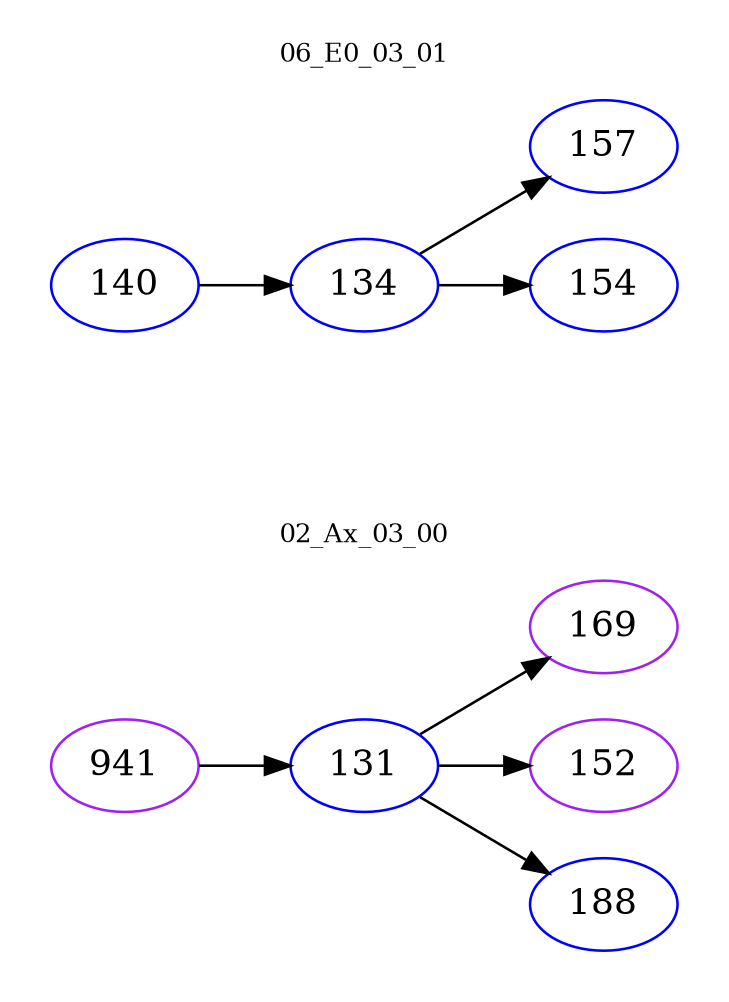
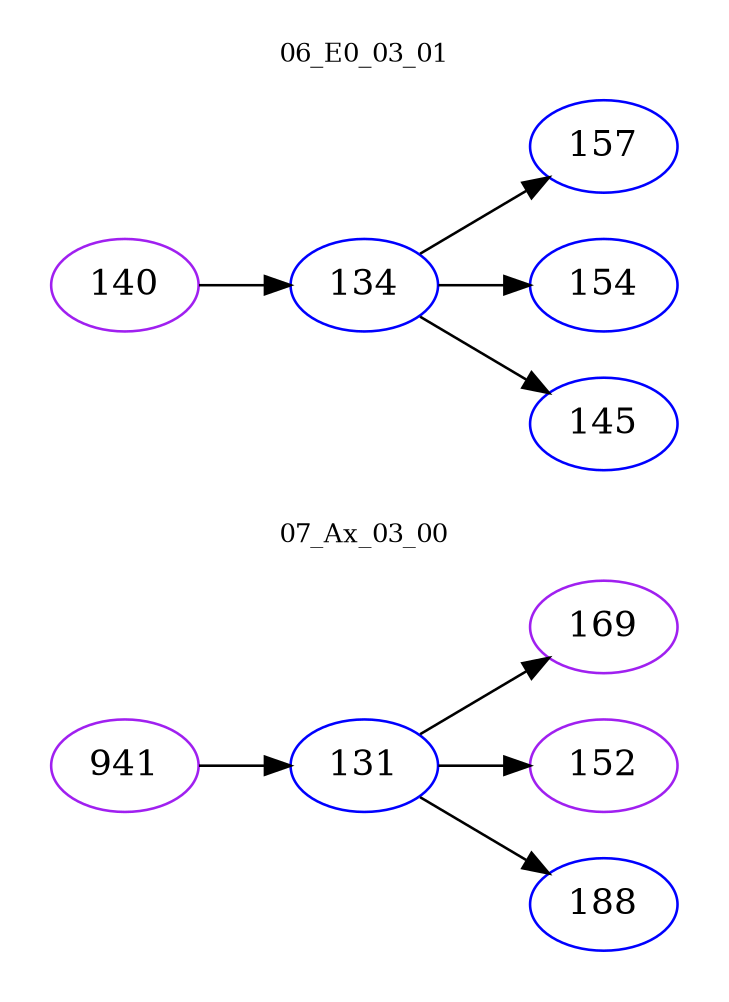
(125, 285) -> (125, 285)
none -> (604, 424)
(364, 536) -> (364, 536)
